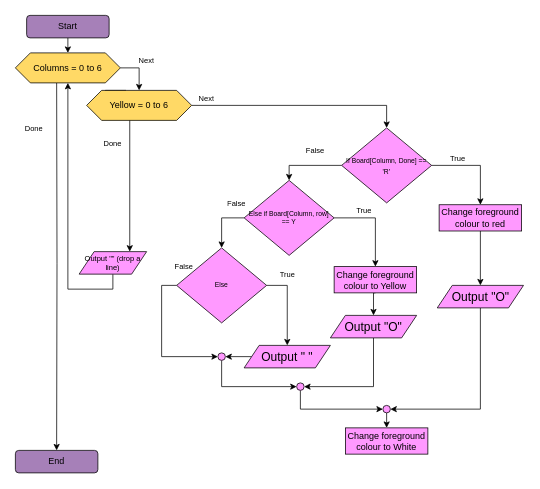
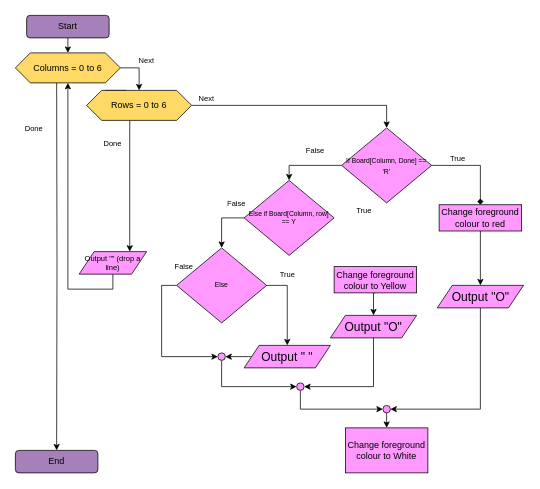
(139, 105) -> (139, 105)
(480, 198) -> (480, 197)
(375, 238) -> none
(387, 441) -> (387, 450)
